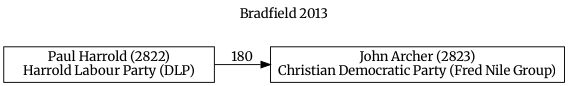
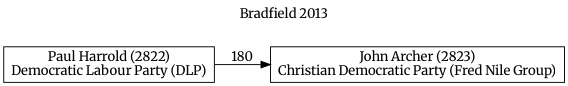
(109, 65) -> (109, 65)
